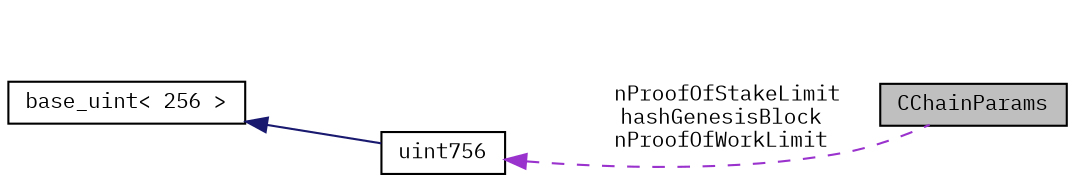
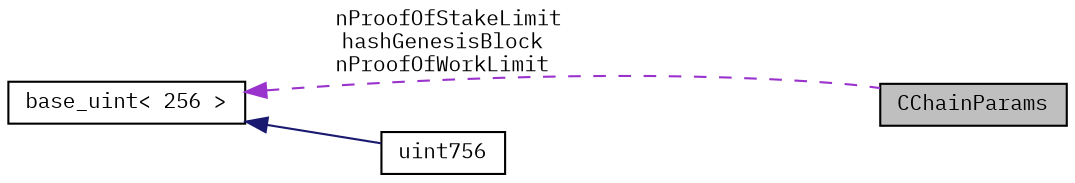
(731, 165) -> (573, 76)
